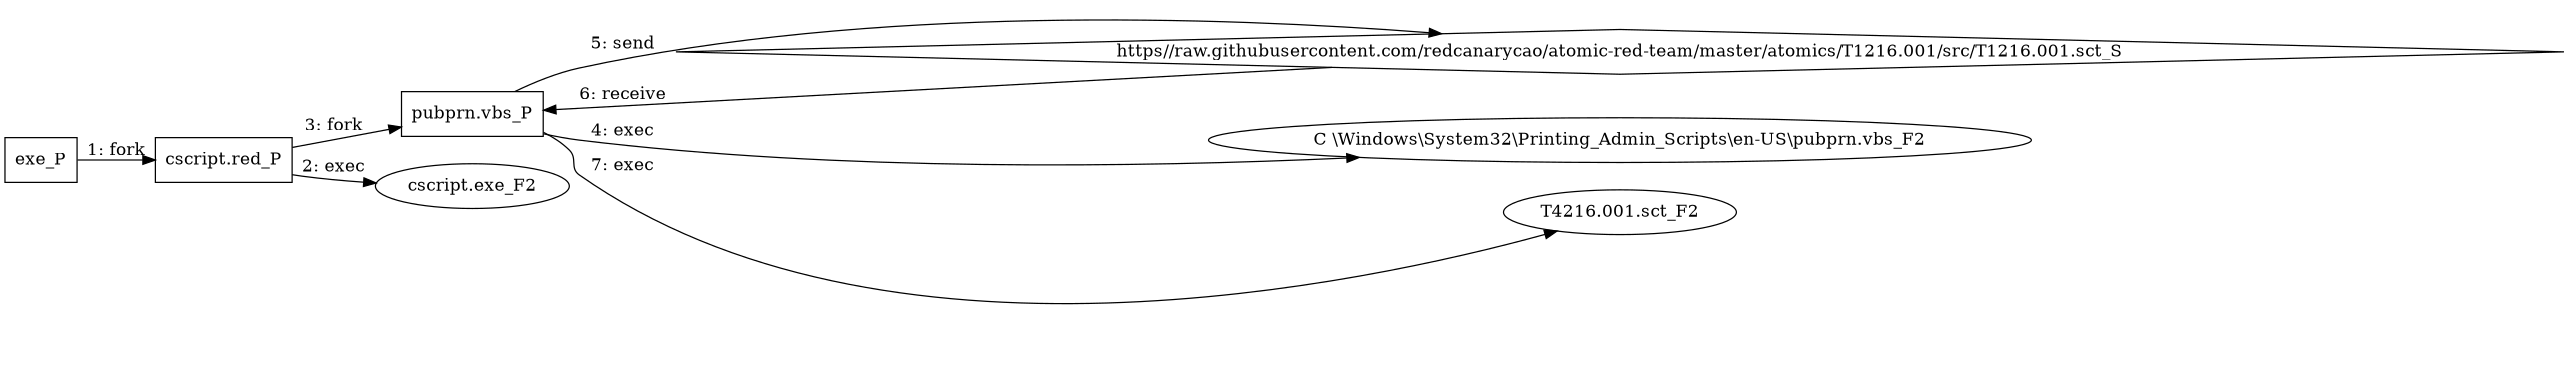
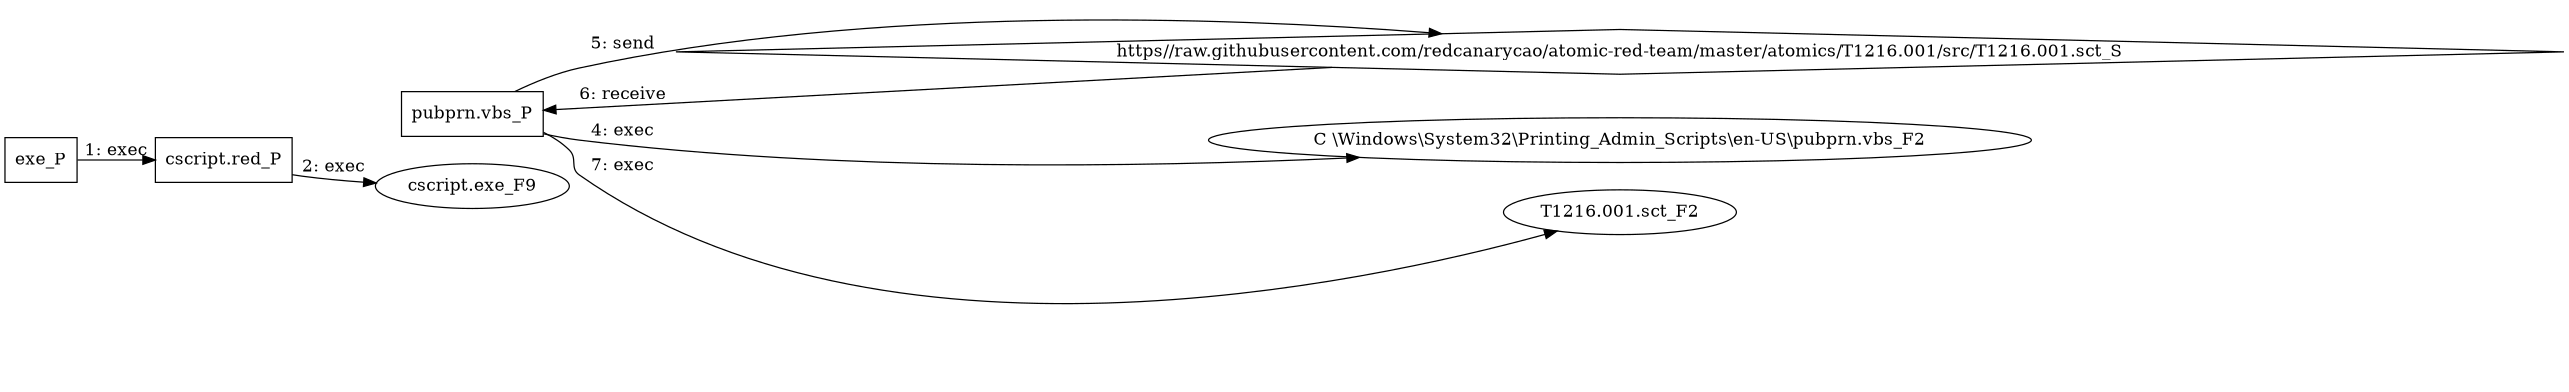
(341, 138) -> none
(116, 151) -> (116, 151)
(472, 186) -> (472, 186)
(1620, 212) -> (1620, 212)
